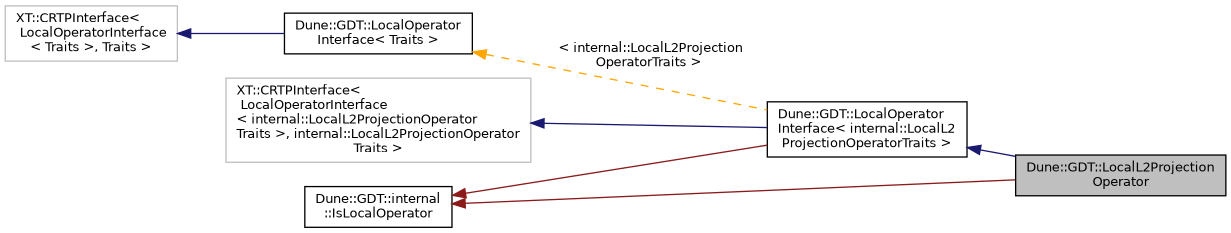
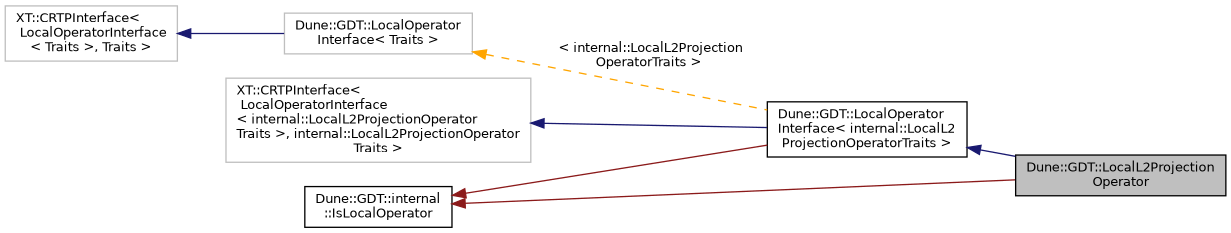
(378, 34) -> (378, 34)
